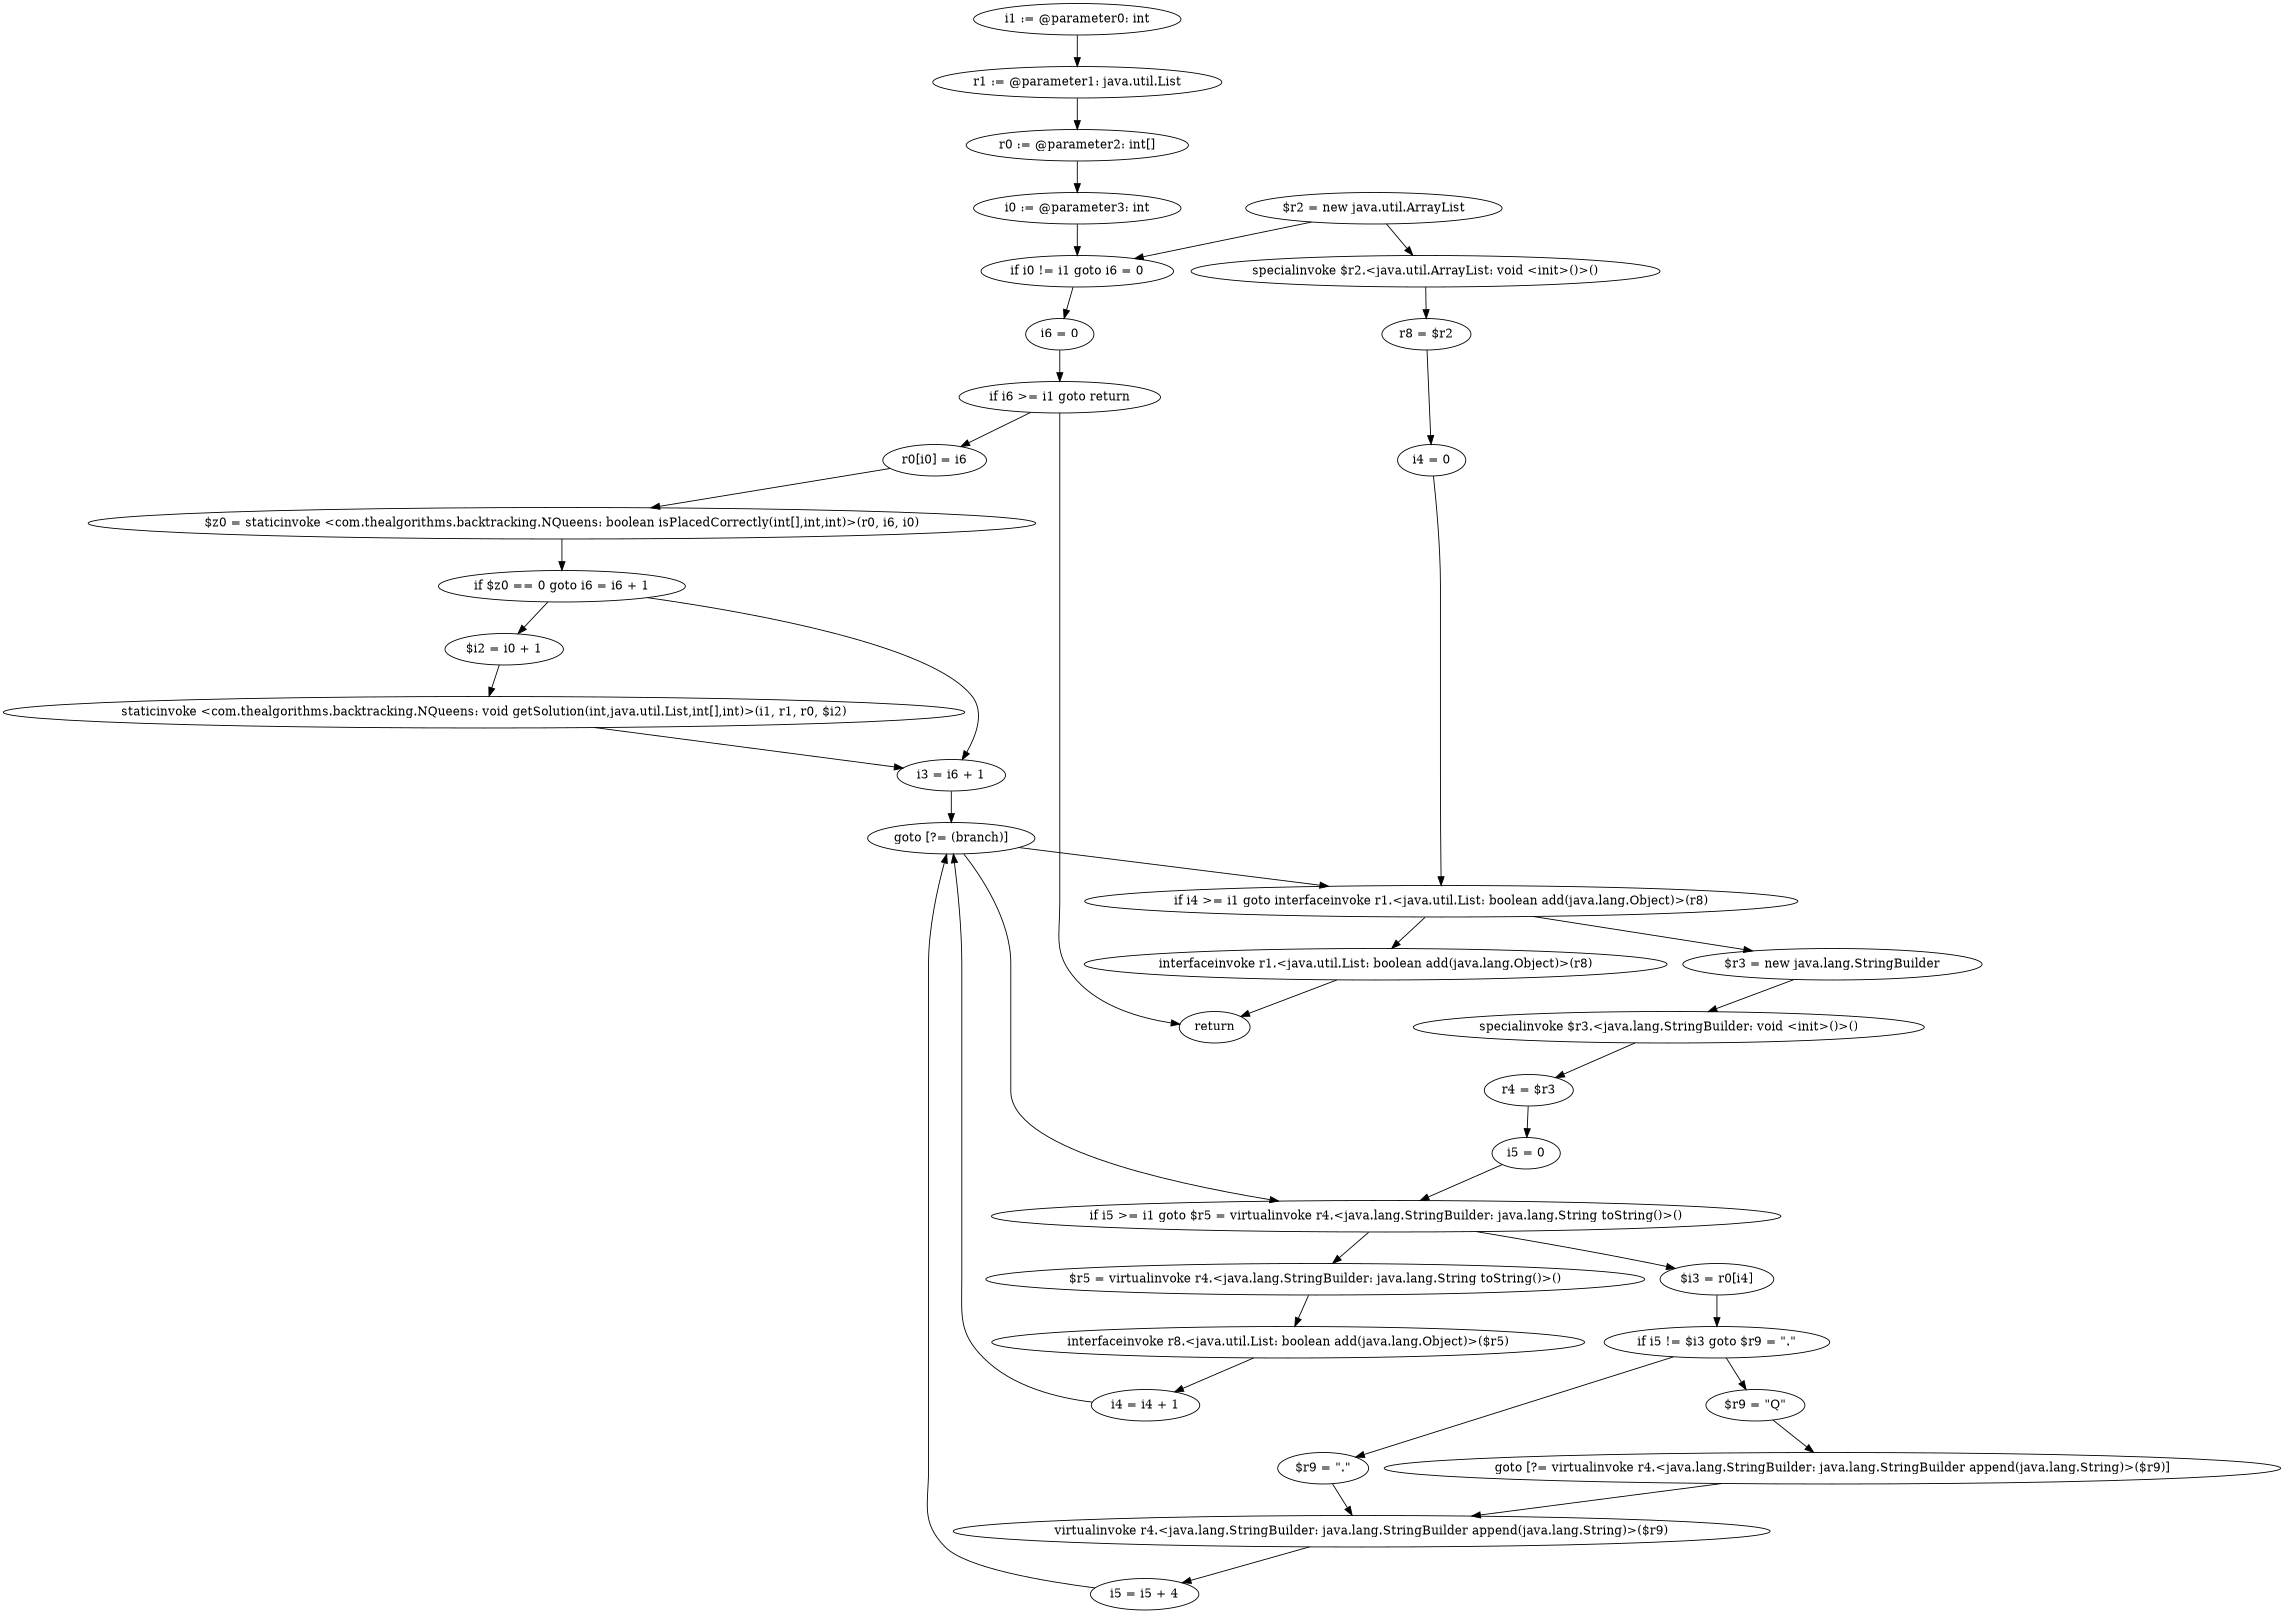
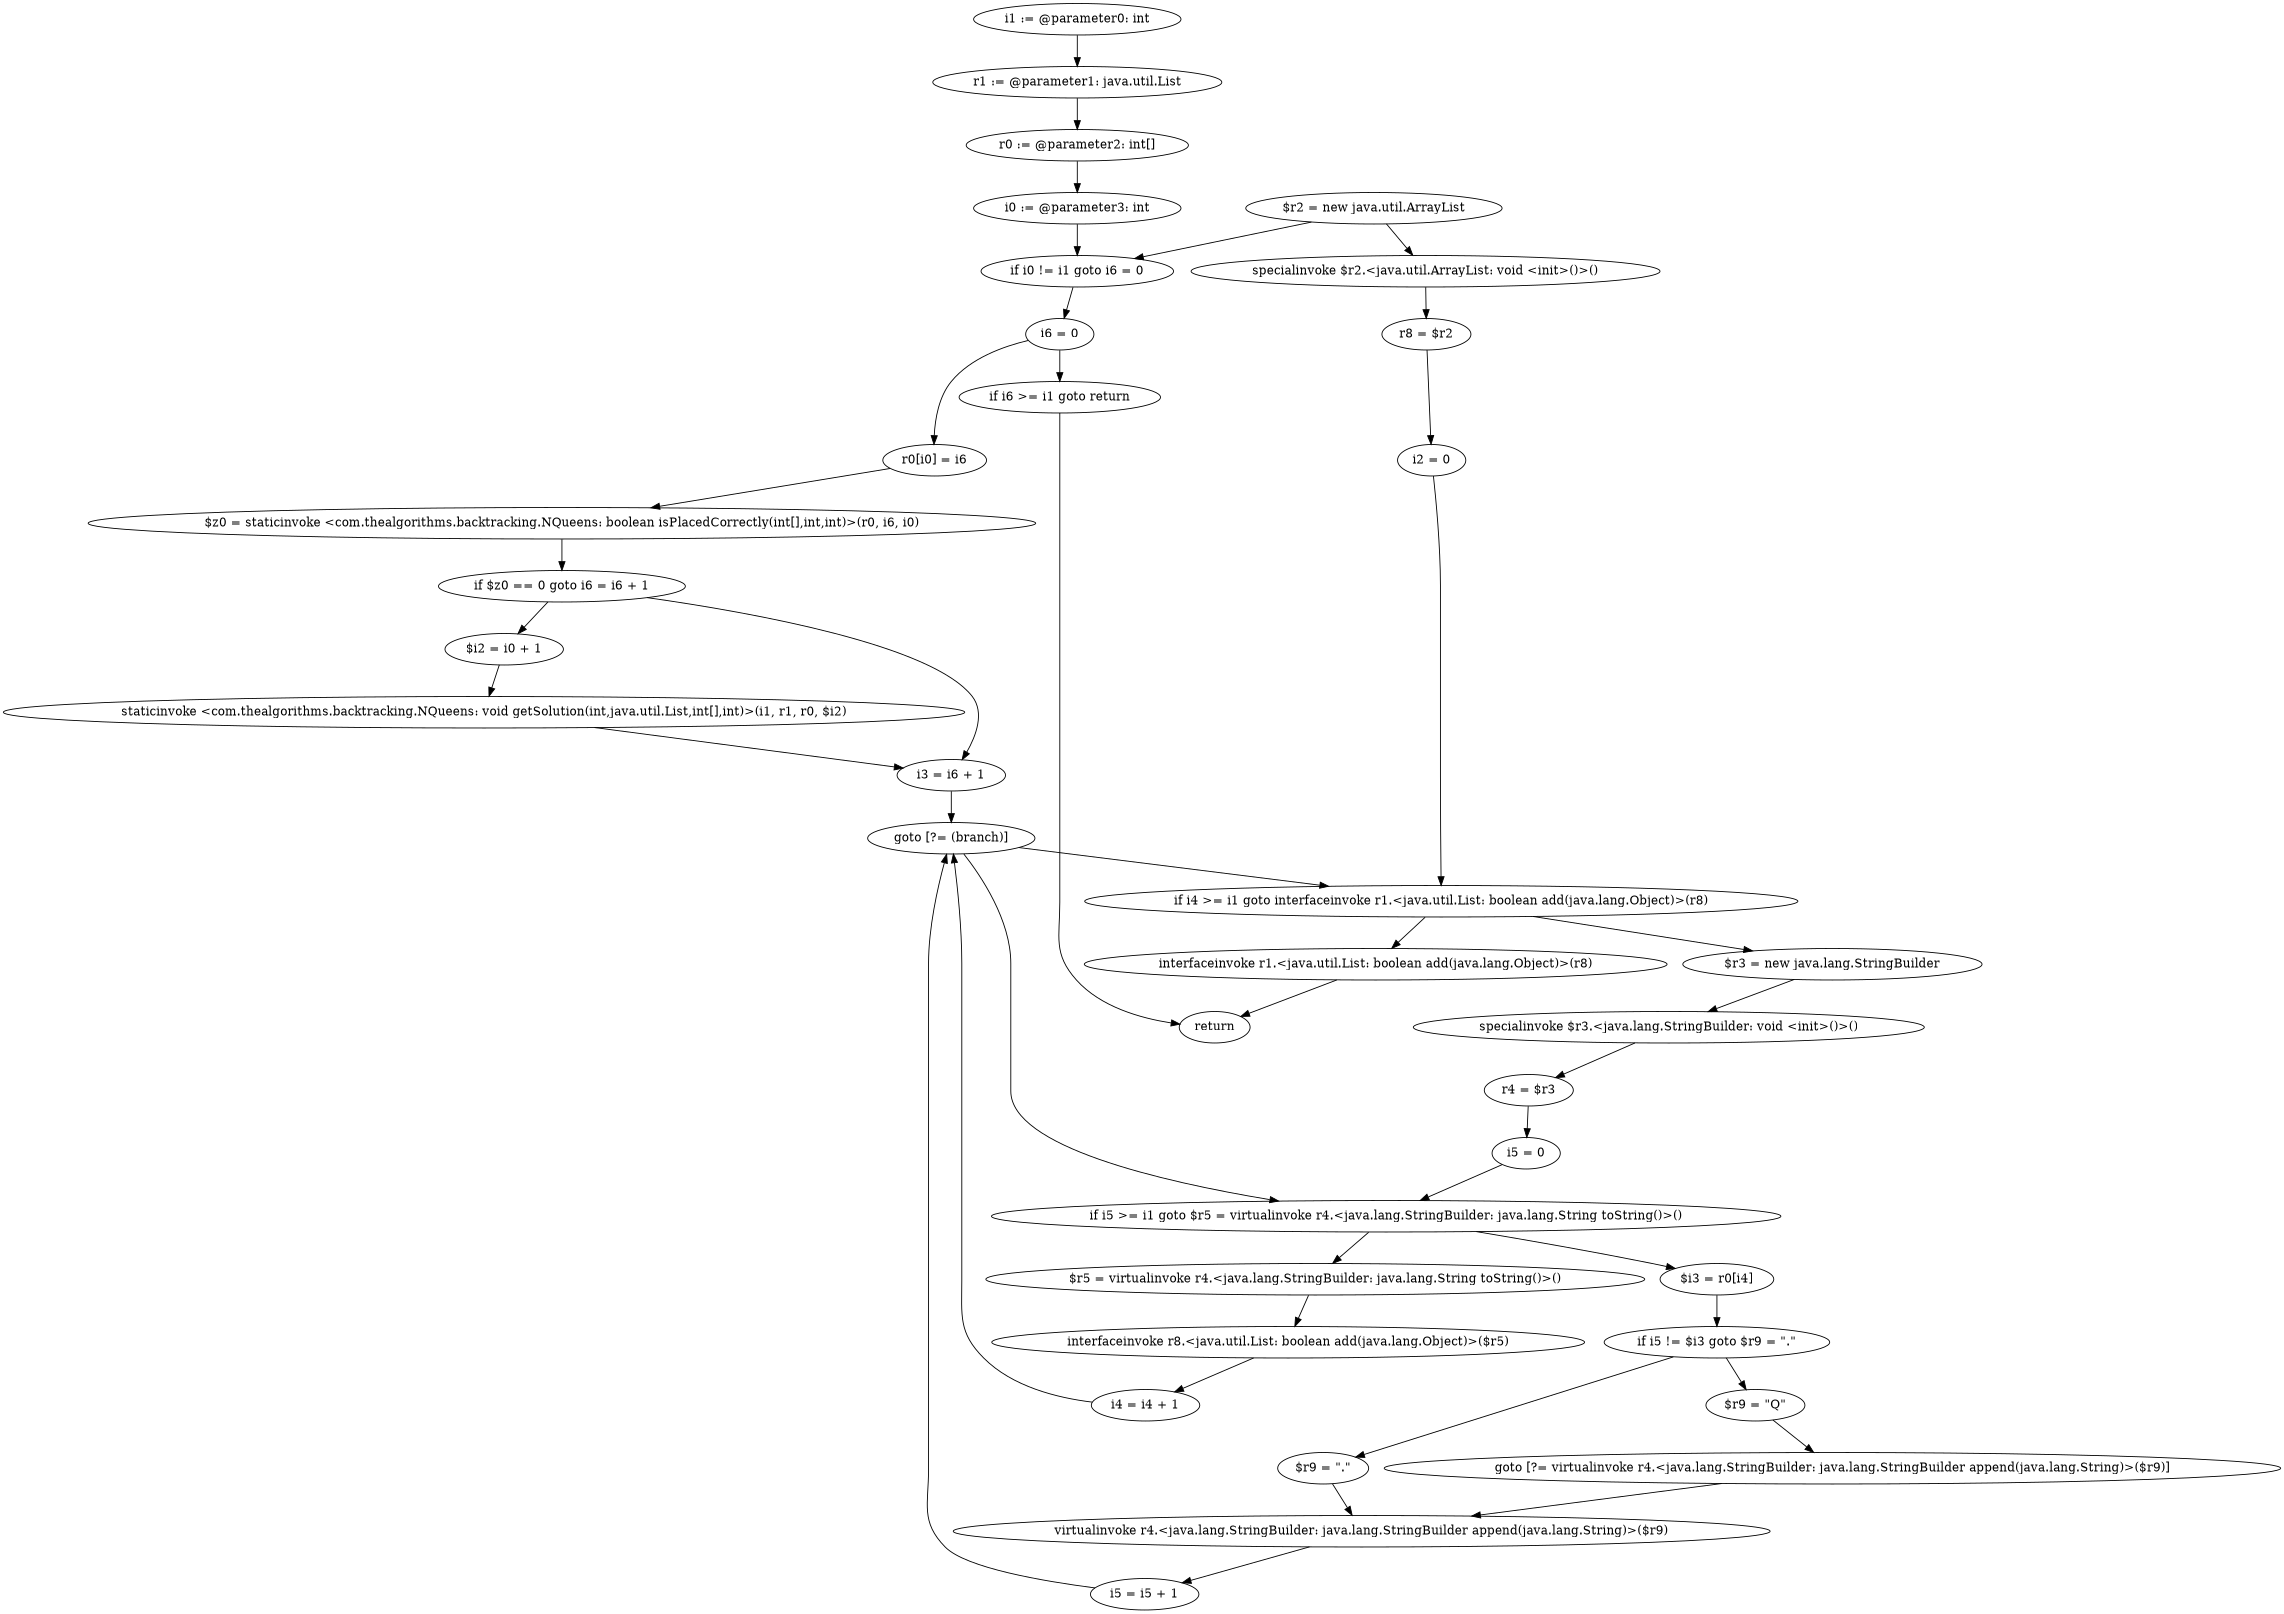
(1000, 428) -> (962, 371)
(1432, 460) -> (1432, 460)
(1145, 1594) -> (1145, 1594)
